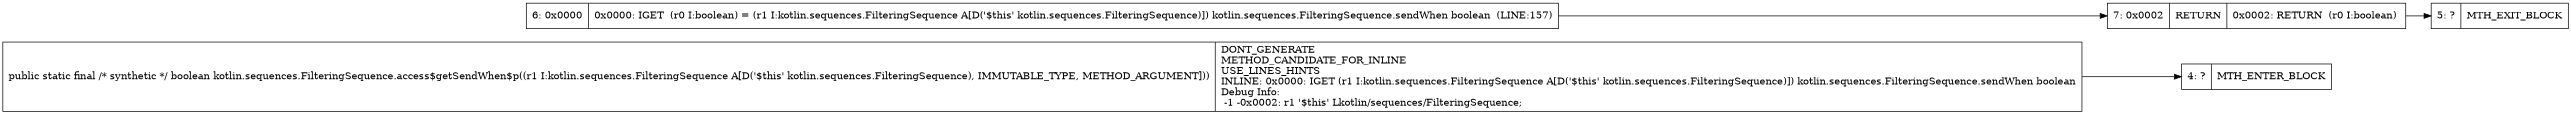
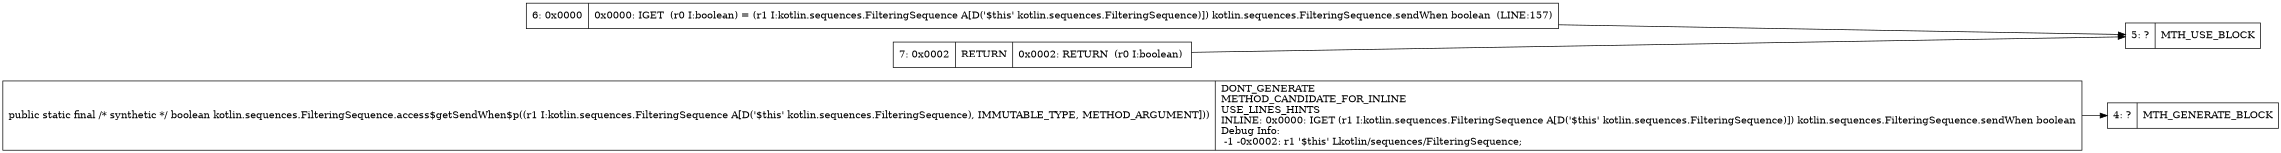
(1829, 16) -> (1838, 30)
(2515, 16) -> (2208, 35)
(2271, 76) -> (2208, 115)
